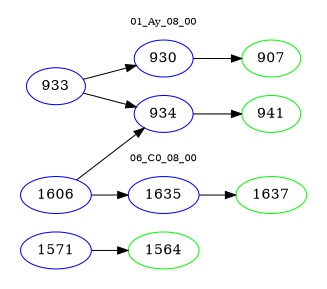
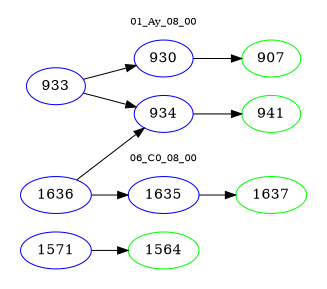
(56, 195) -> (56, 195)
